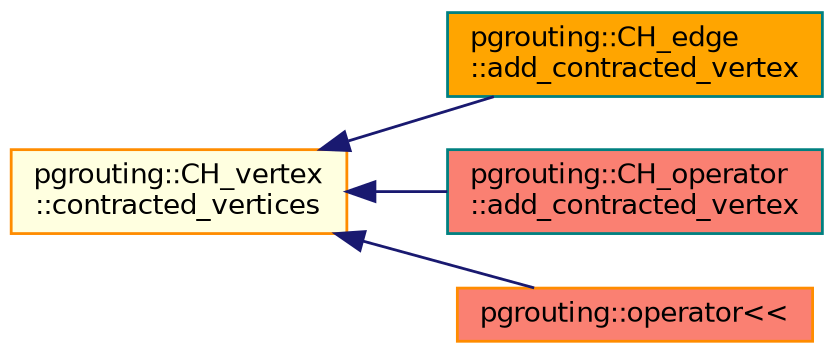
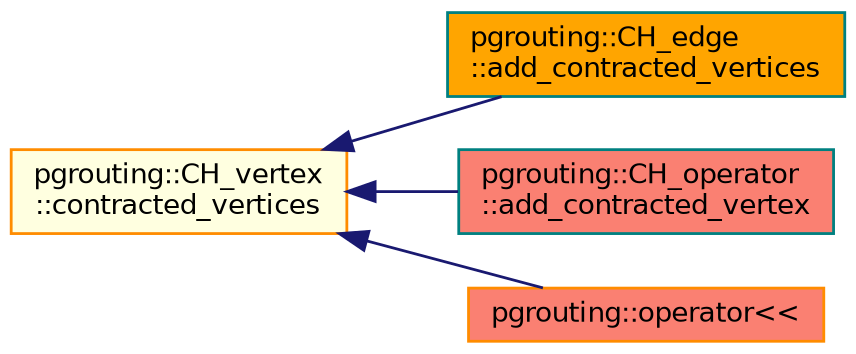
(635, 55) -> (646, 55)
